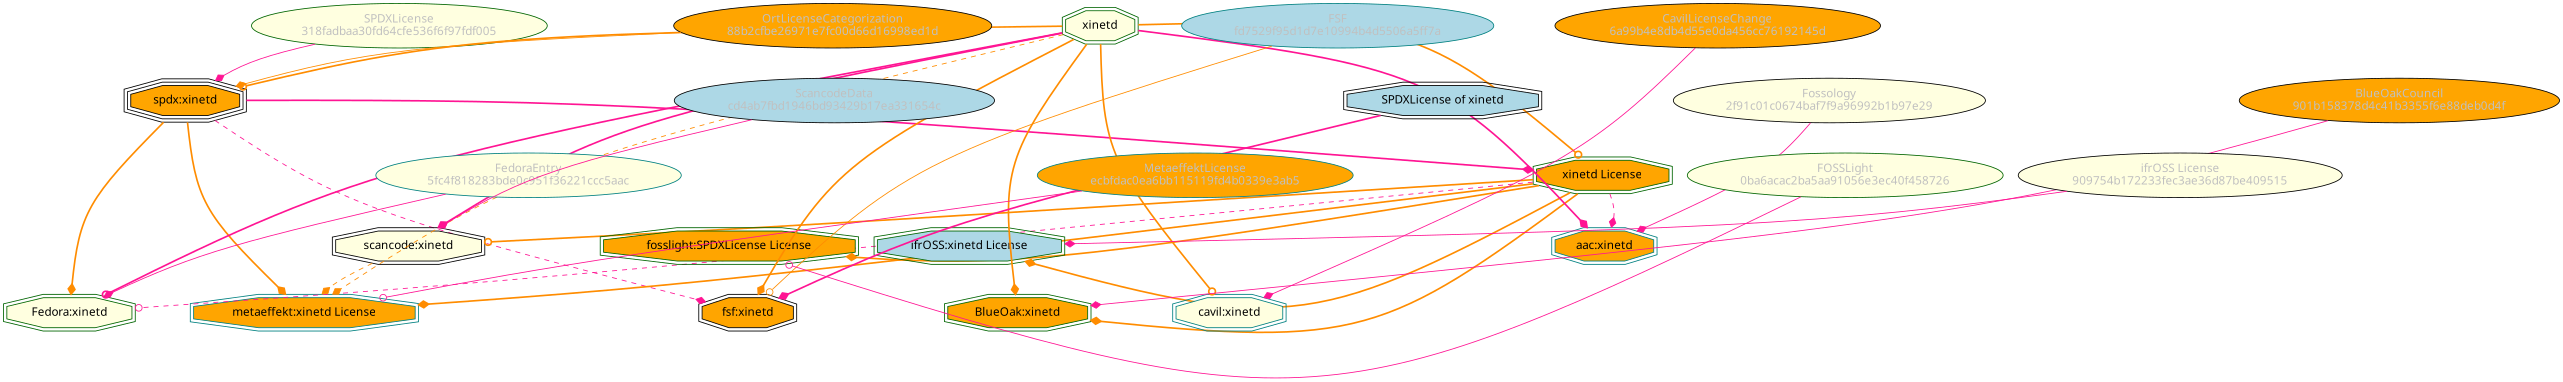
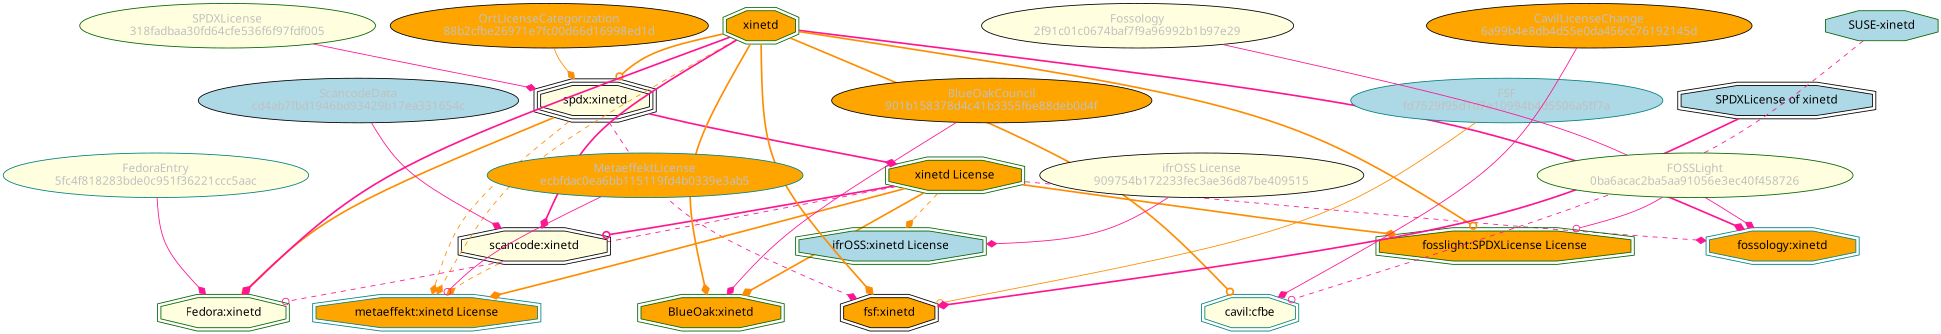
(1100, 26) -> (761, 26)
none -> (1882, 26)
(1374, 33) -> (1147, 90)
(185, 101) -> (595, 101)
(575, 128) -> (475, 135)
(1039, 211) -> (752, 211)
(213, 215) -> (487, 192)
(1604, 246) -> (1783, 246)
(1312, 303) -> (925, 207)
(1229, 313) -> (1250, 313)
